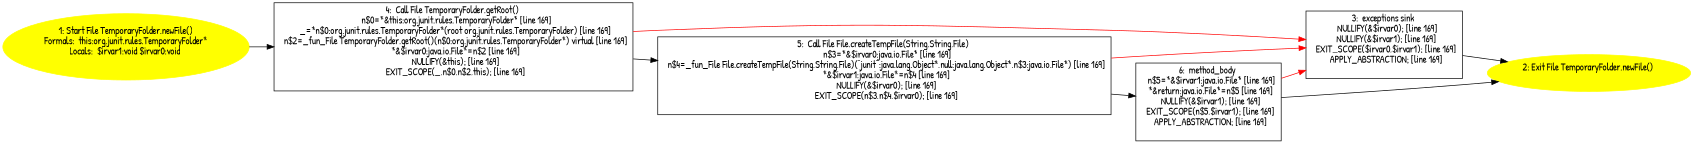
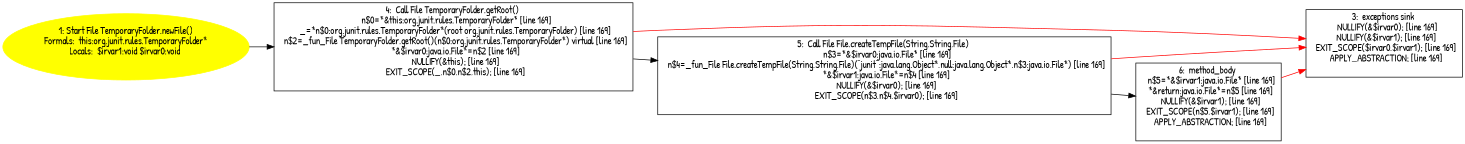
(1589, 73) -> none
